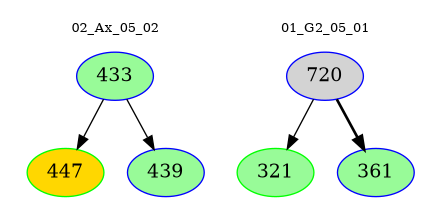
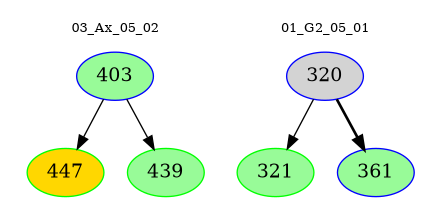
(116, 29) -> (116, 29)
(115, 76) -> (115, 76)
(325, 76) -> (325, 76)
(166, 173) -> (166, 173)
